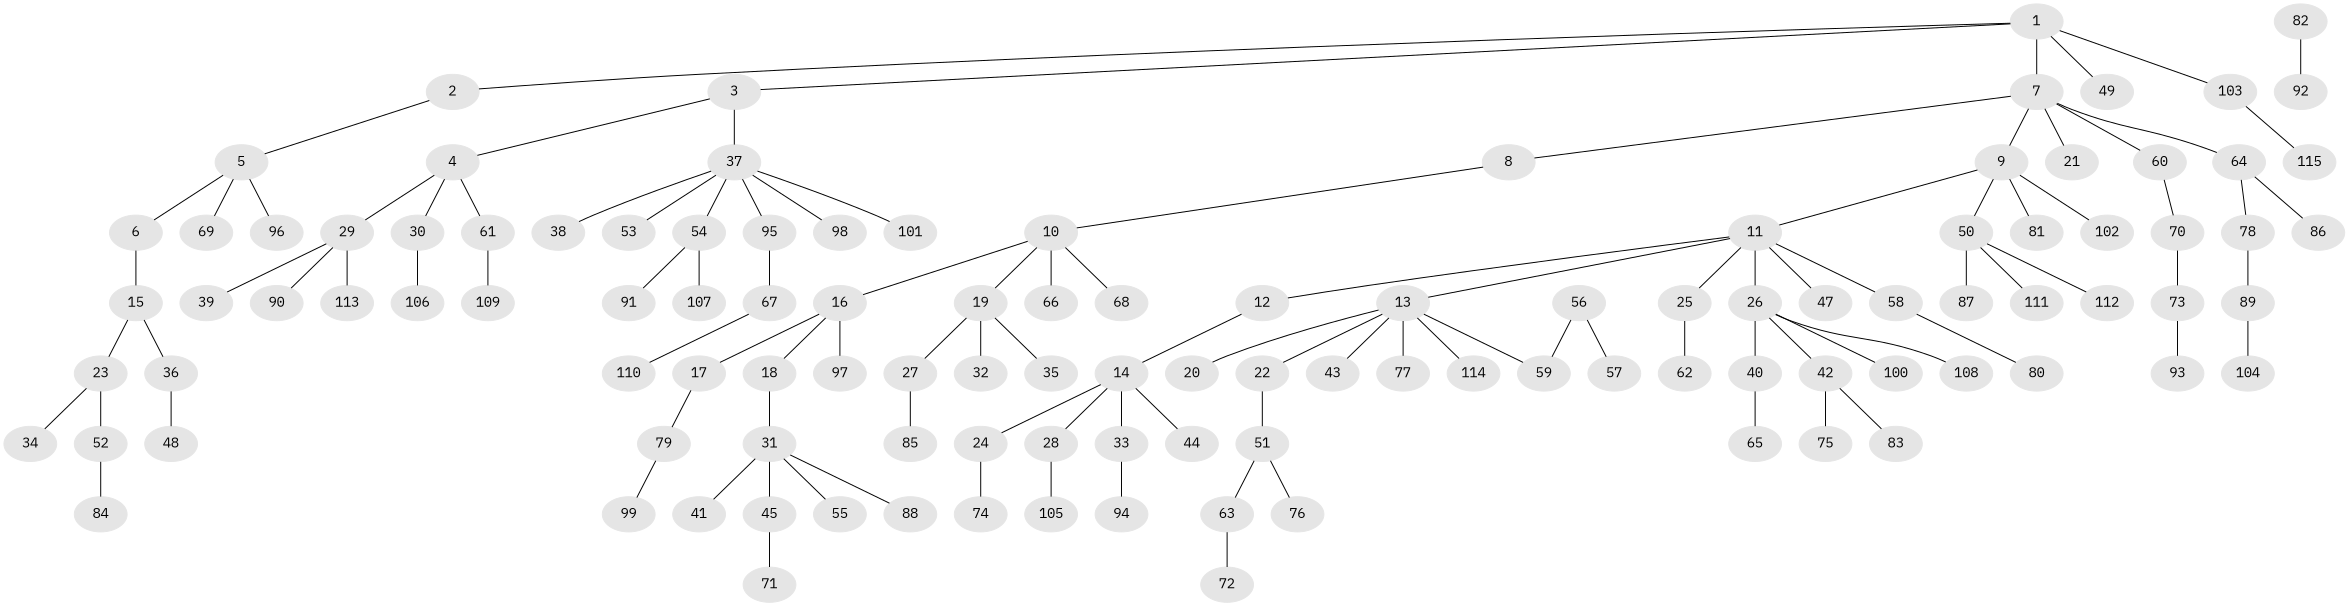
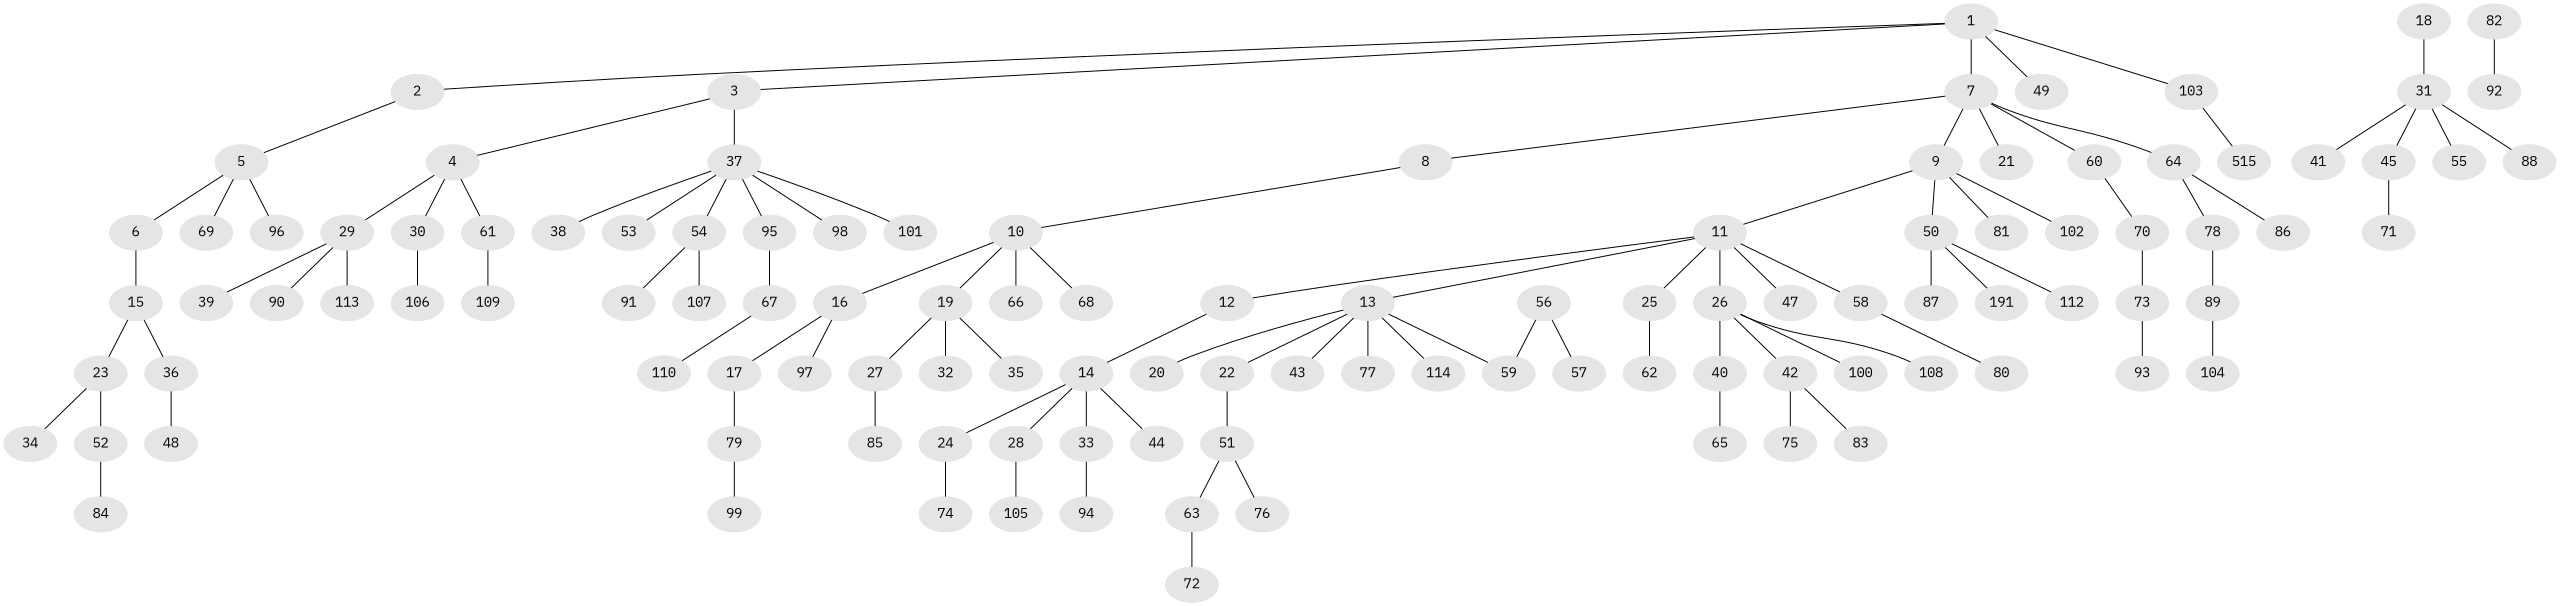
(2310, 162) -> (2244, 162)
(2037, 303) -> (2002, 303)
(805, 338) -> none
